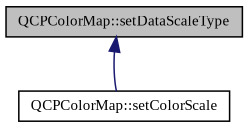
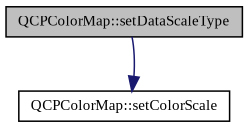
(114, 72) -> (134, 57)
